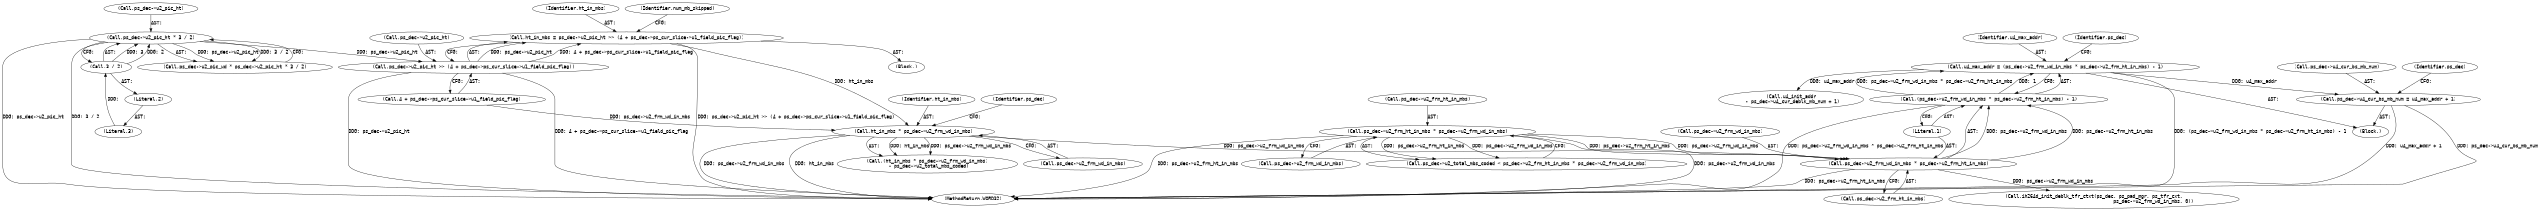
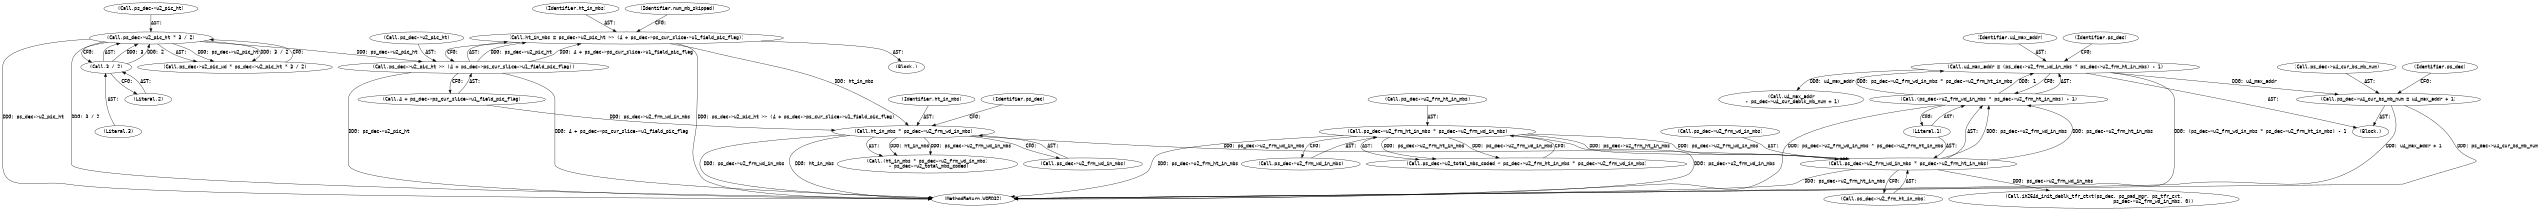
(128, 82) -> (128, 82)
(115, 99) -> (115, 99)
(1791, 99) -> (1791, 99)
(134, 114) -> (138, 81)
